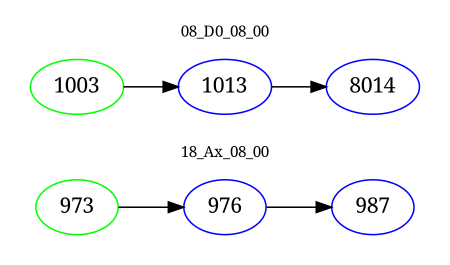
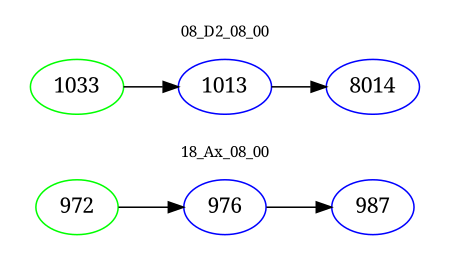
(225, 33) -> (225, 33)
(77, 87) -> (77, 87)
(77, 207) -> (77, 207)
